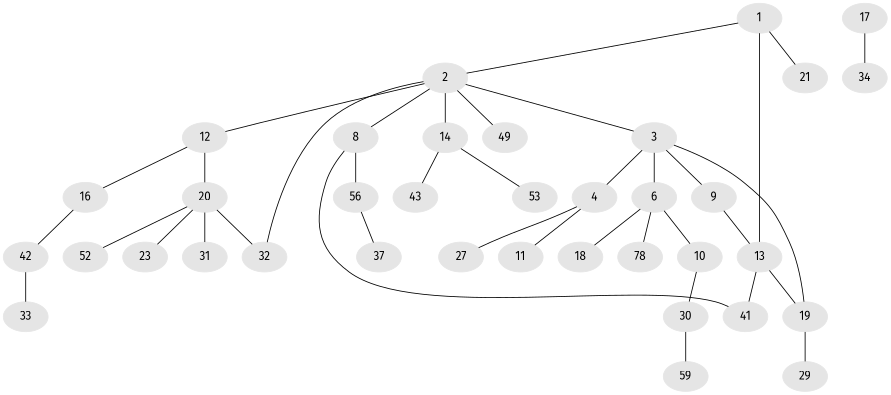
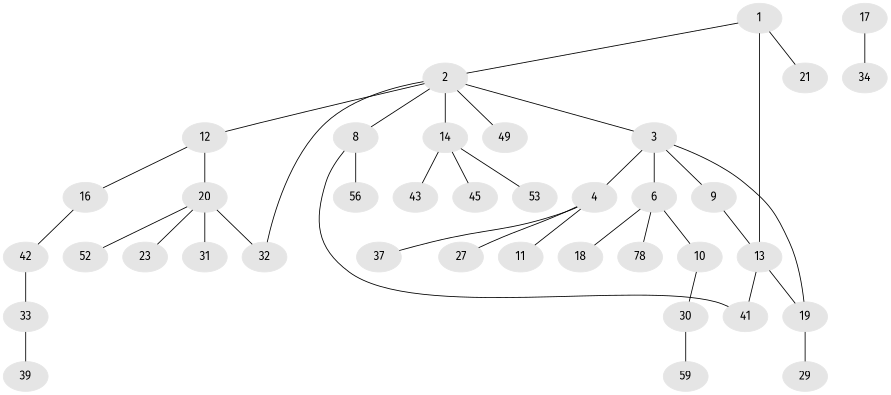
none -> (475, 197)
(367, 227) -> (489, 231)
none -> (26, 376)
